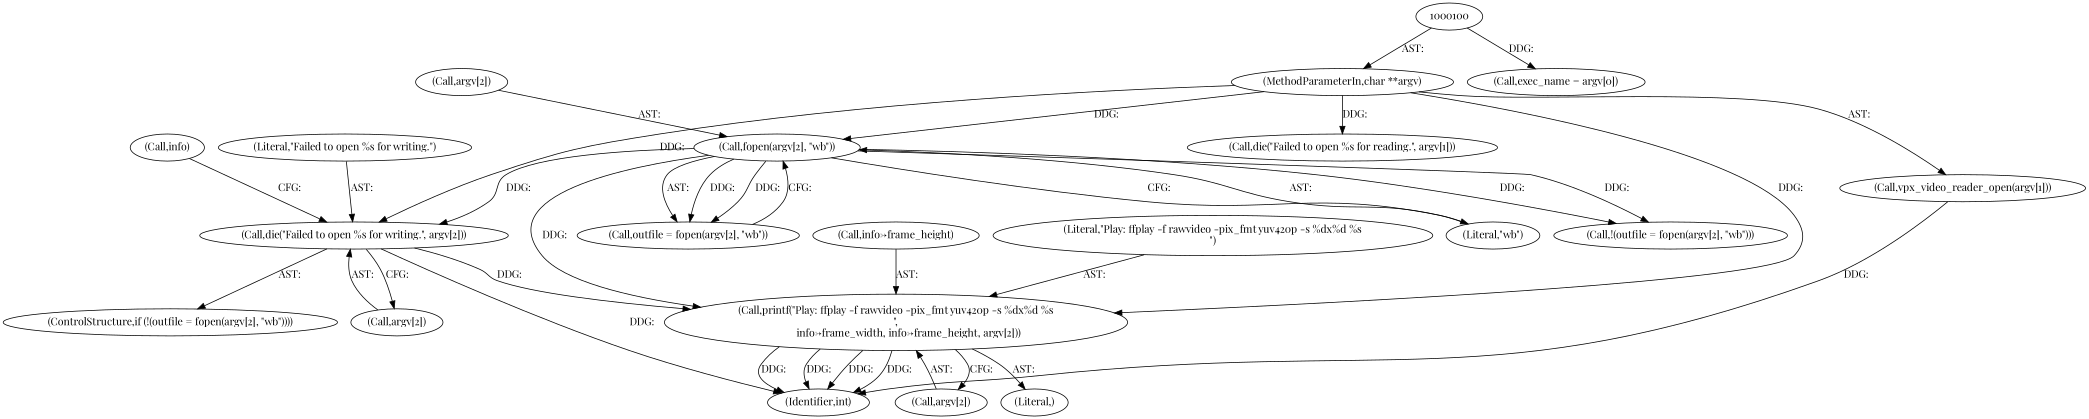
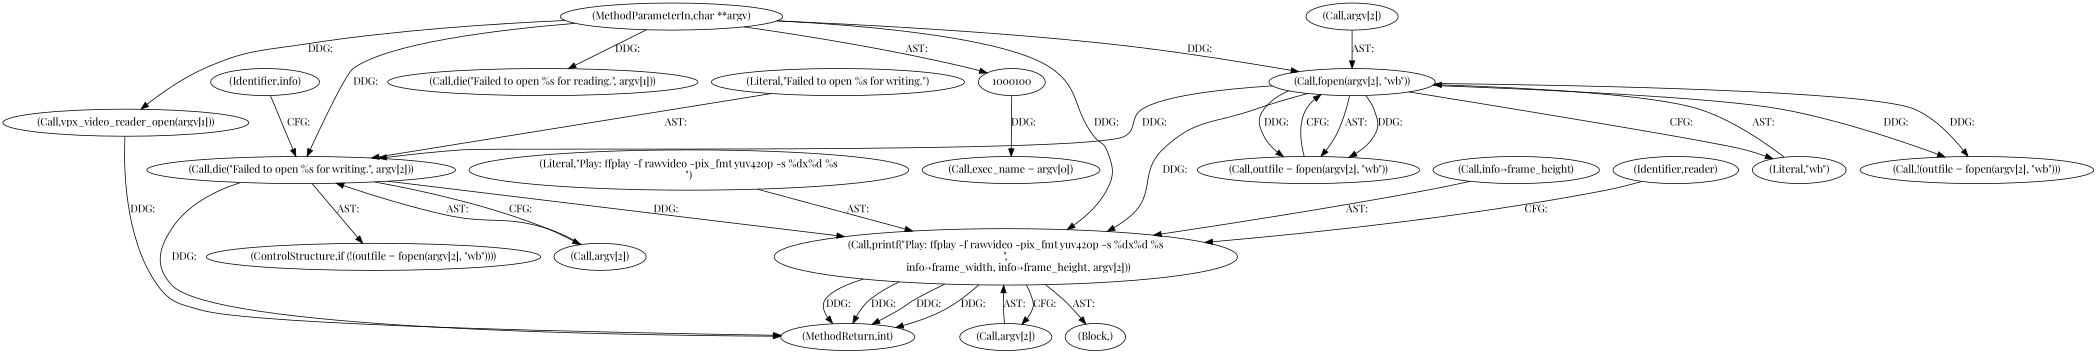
(1401, 46) -> (862, 46)
(1861, 115) -> (322, 49)
(167, 148) -> (265, 82)
none -> (1676, 170)
(818, 403) -> (848, 337)
(1035, 403) -> (1095, 337)
